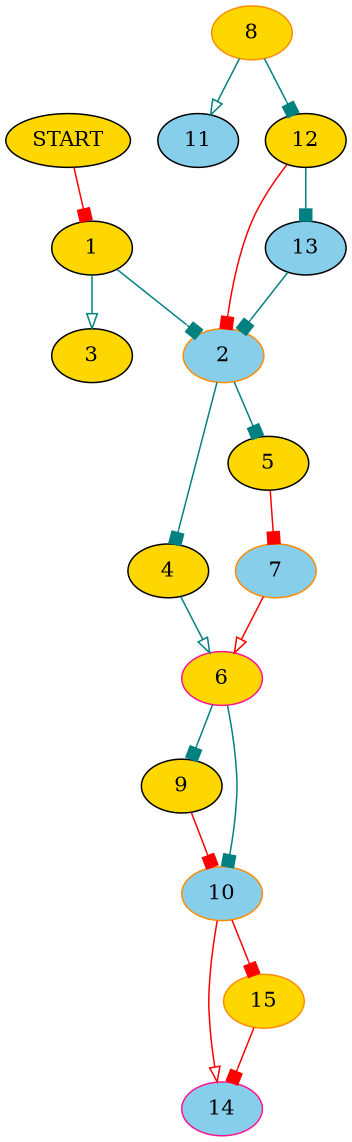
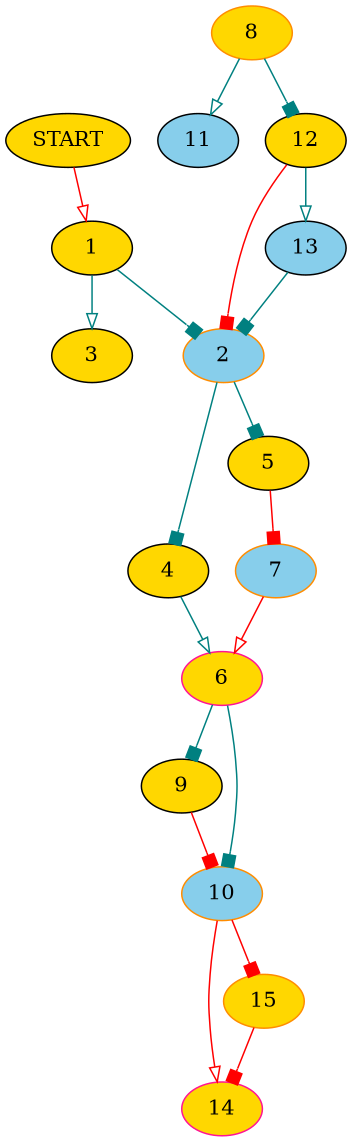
(78, 187) -> (78, 187)
(306, 187) -> (306, 187)
(222, 1109) -> (222, 1109)
